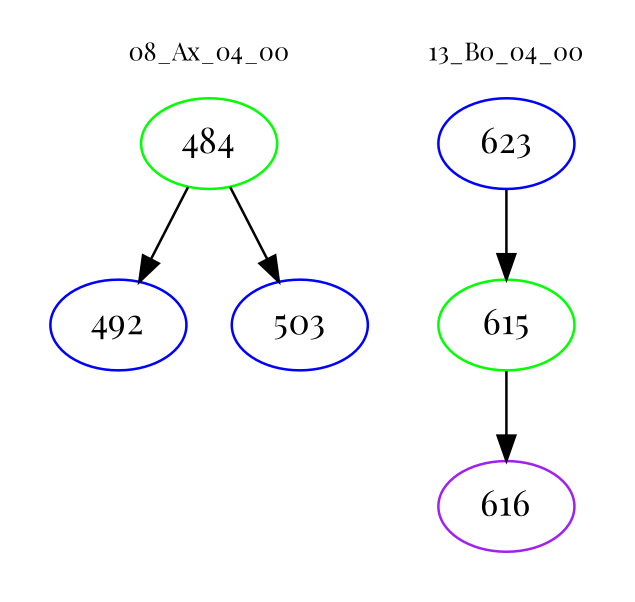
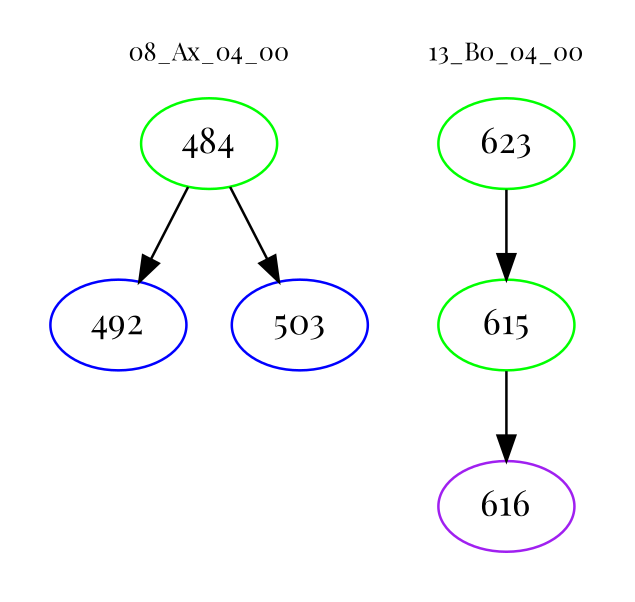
(506, 144) -> (506, 144)
